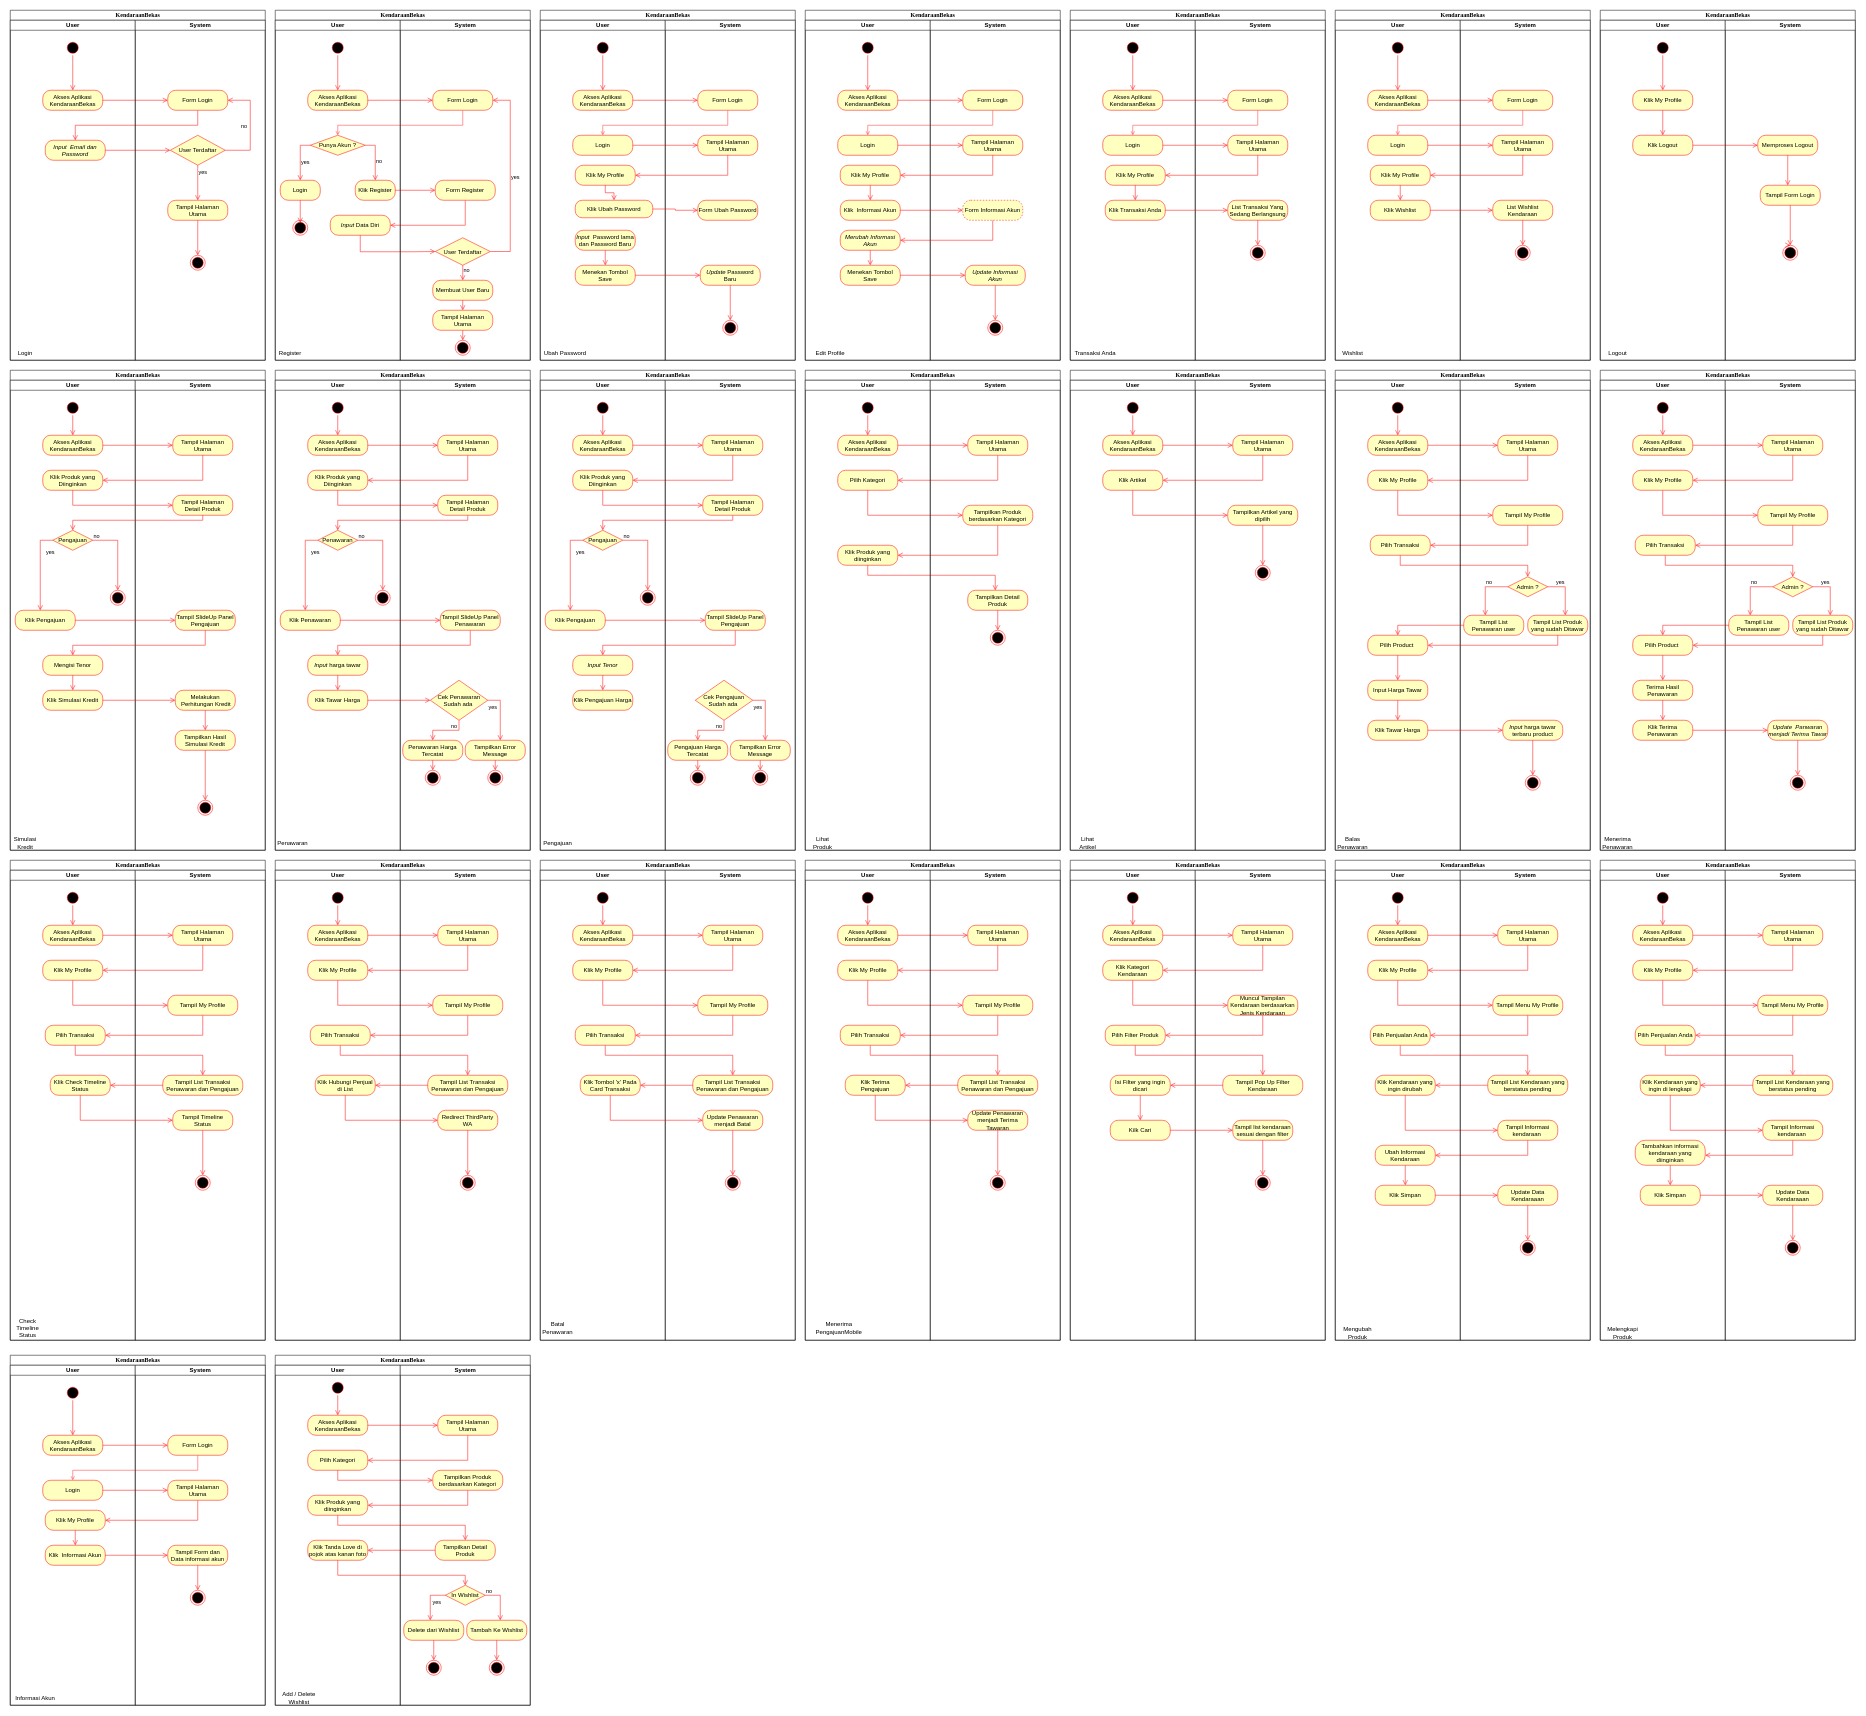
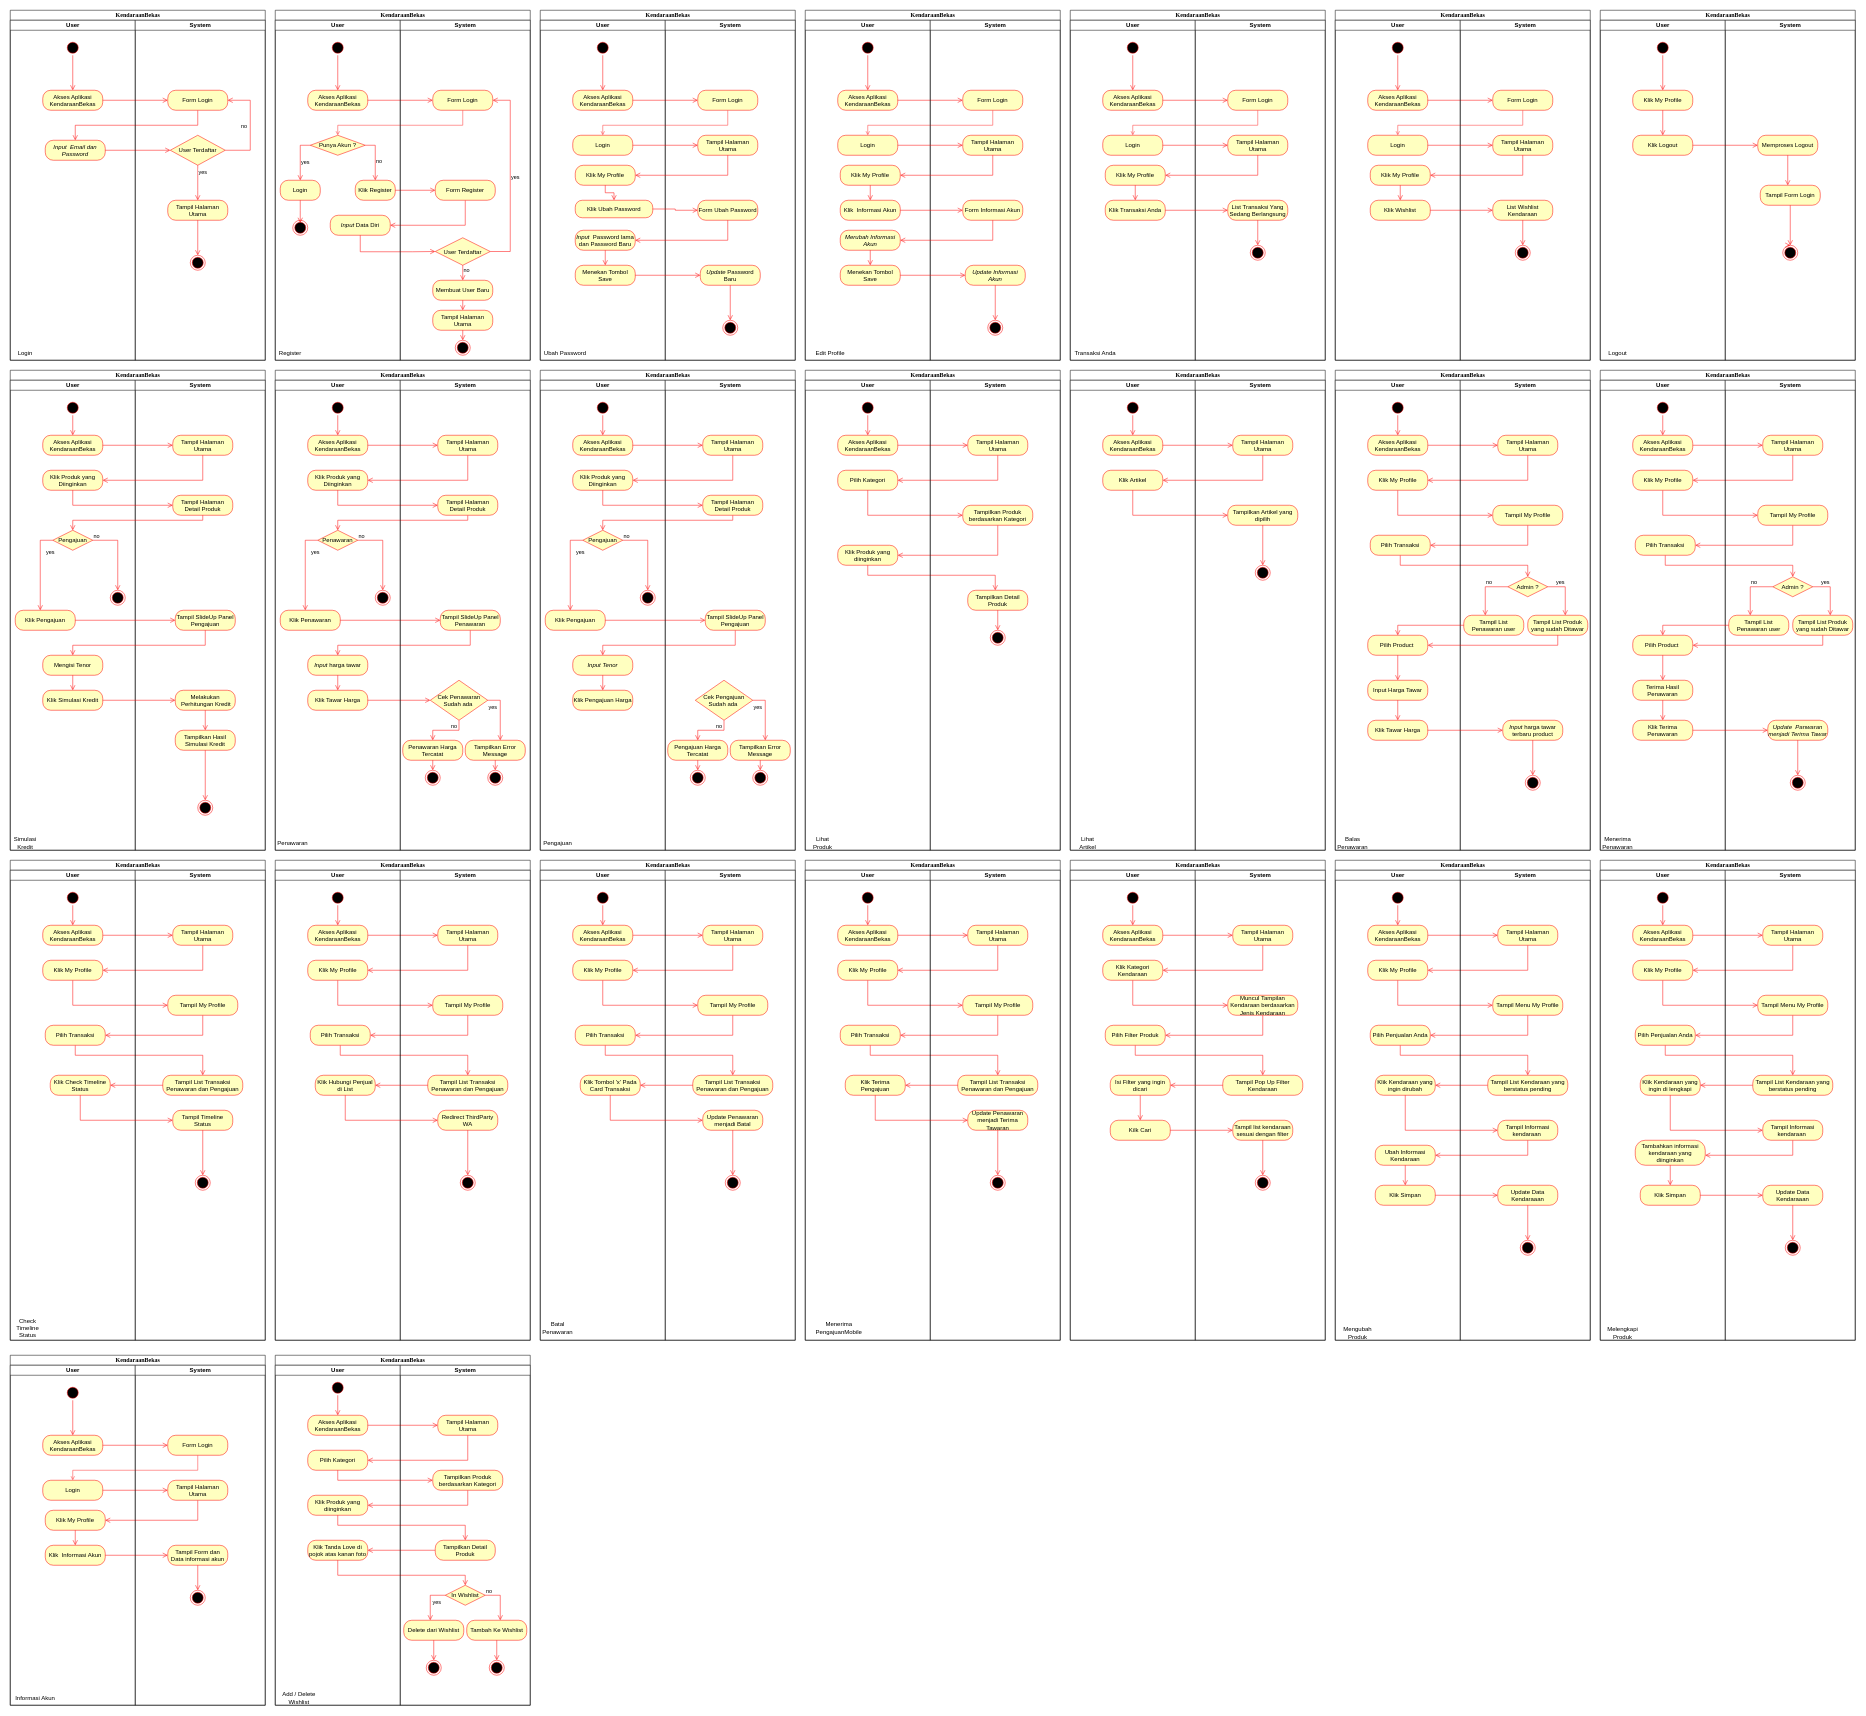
(993, 210) -> (993, 210)
none -> (693, 240)
(1353, 353) -> none
